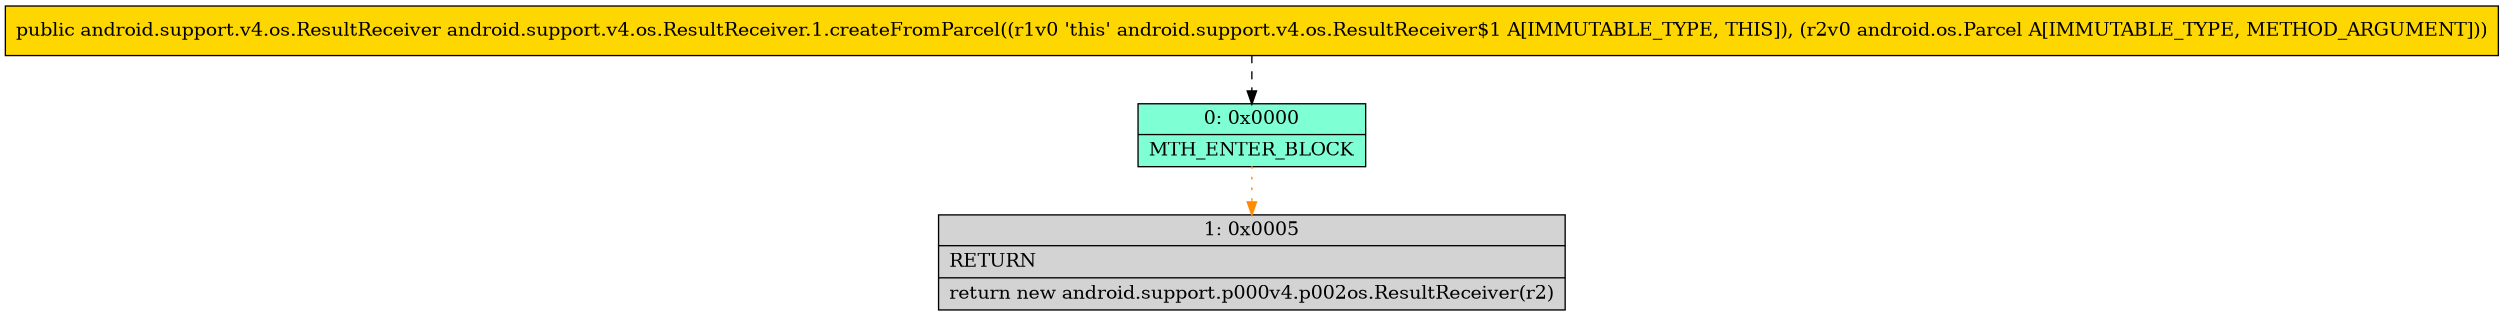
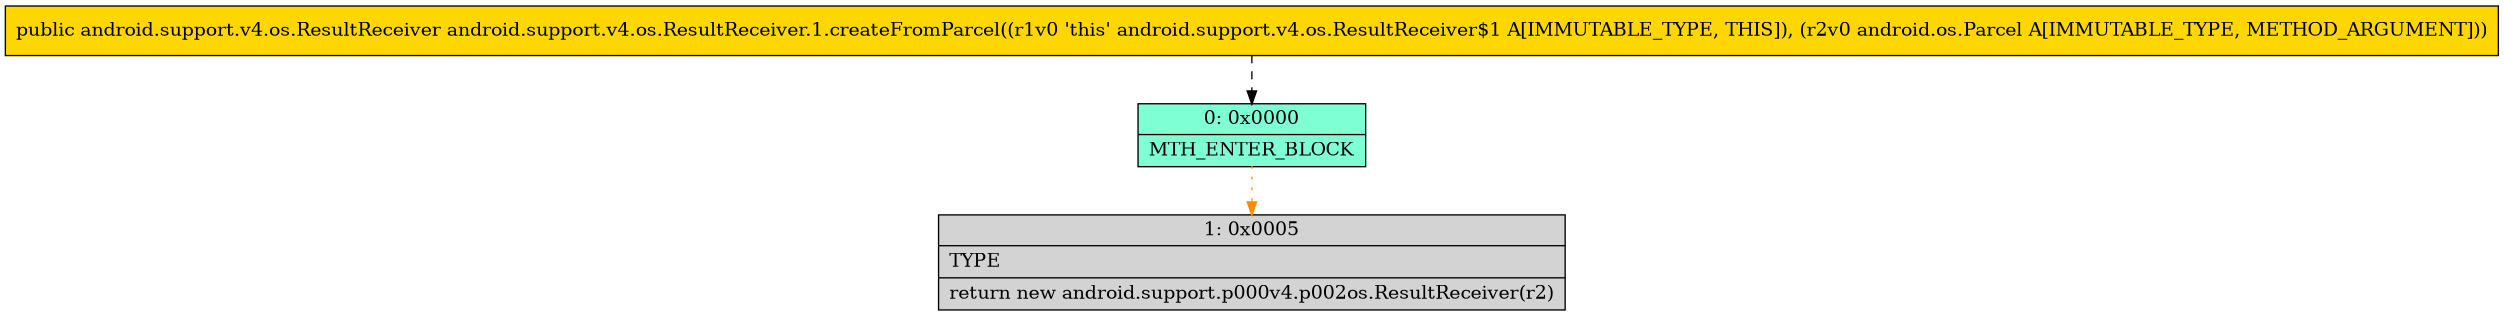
(993, 261) -> (975, 261)
